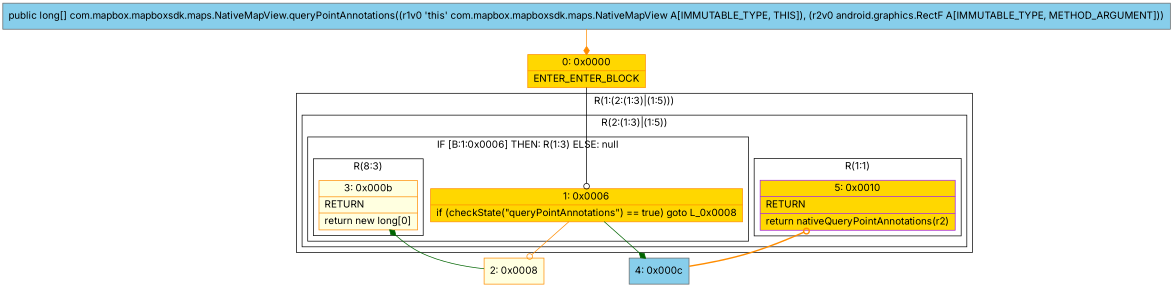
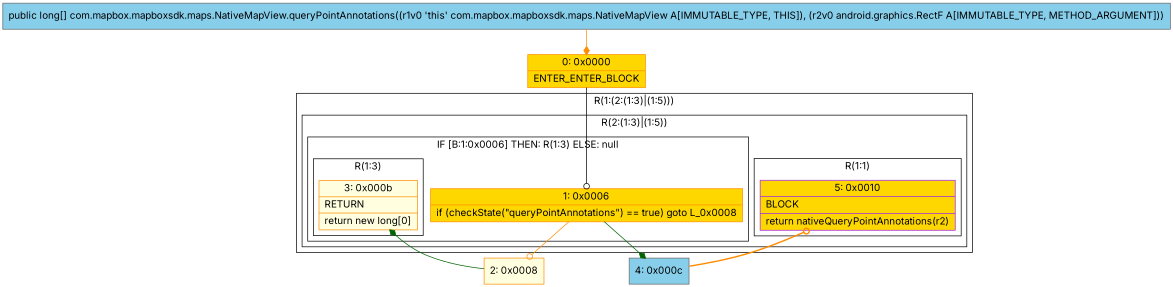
(368, 167) -> (368, 167)
(786, 205) -> (783, 205)
